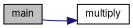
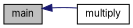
(55, 21) -> (65, 8)
